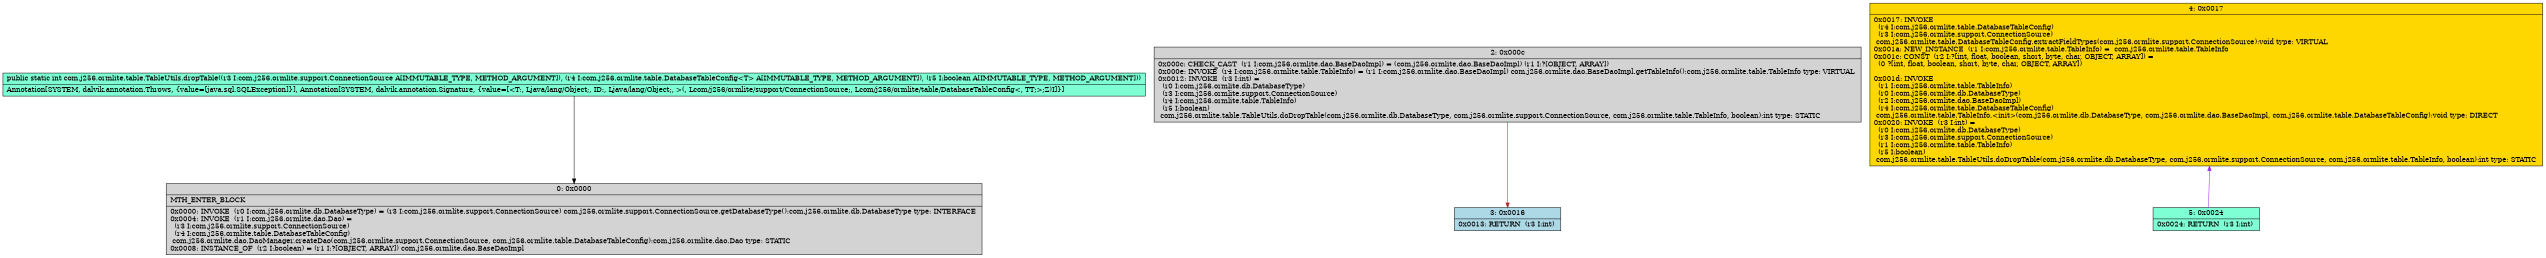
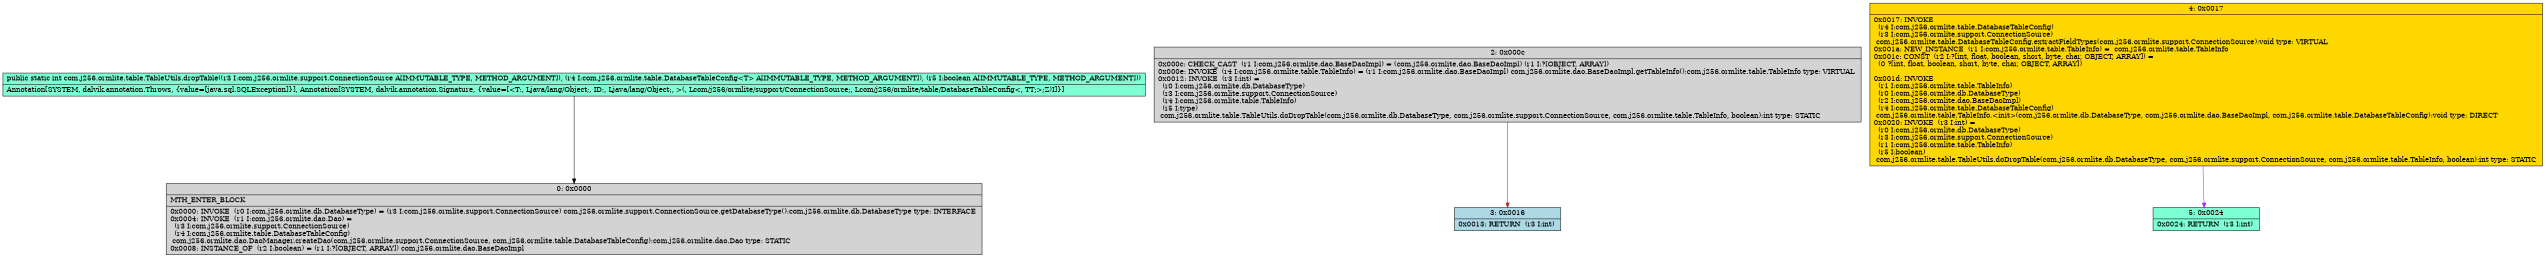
(1184, 109) -> (1178, 109)
(2209, 189) -> (2203, 184)
